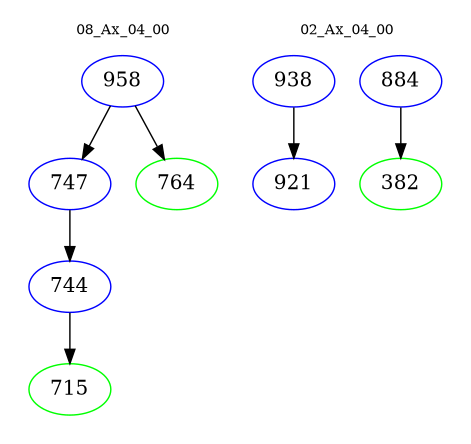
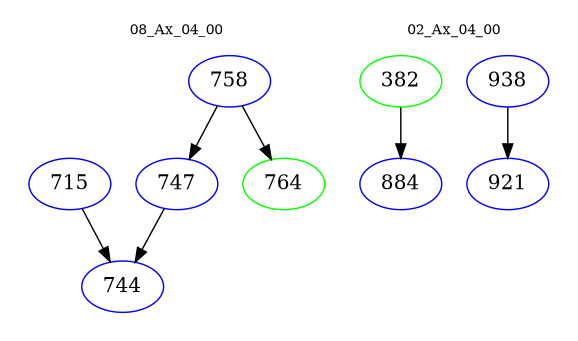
(123, 81) -> (230, 81)
(401, 126) -> (401, 126)
(70, 331) -> (93, 229)
(70, 389) -> (70, 184)
